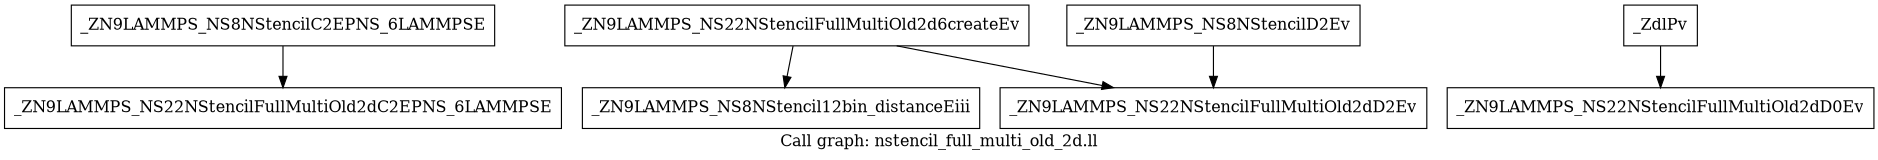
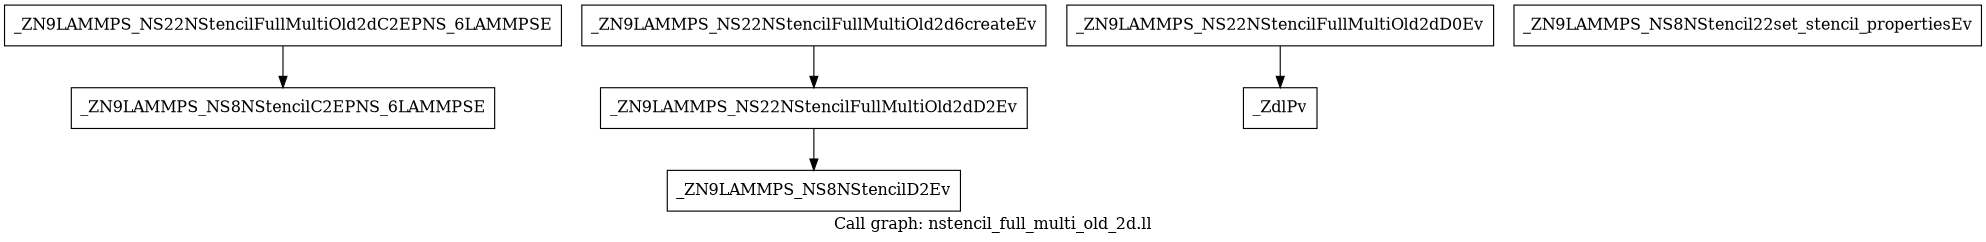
none -> (1748, 25)
(283, 61) -> (283, 61)
(1213, 61) -> (814, 144)
(1661, 61) -> (1280, 61)
(781, 108) -> none
